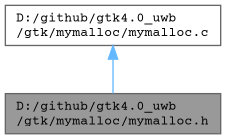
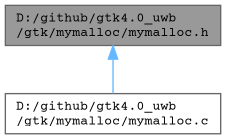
(113, 76) -> (113, 76)
